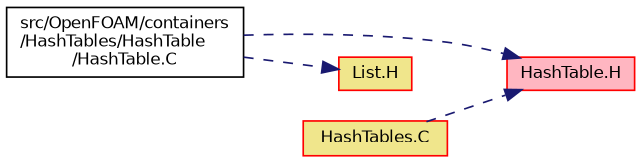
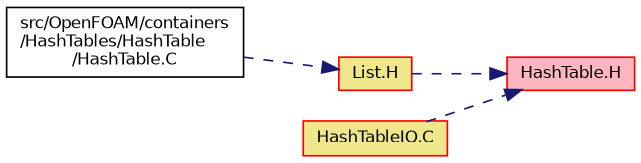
(374, 36) -> (451, 74)
(375, 138) -> (375, 138)
